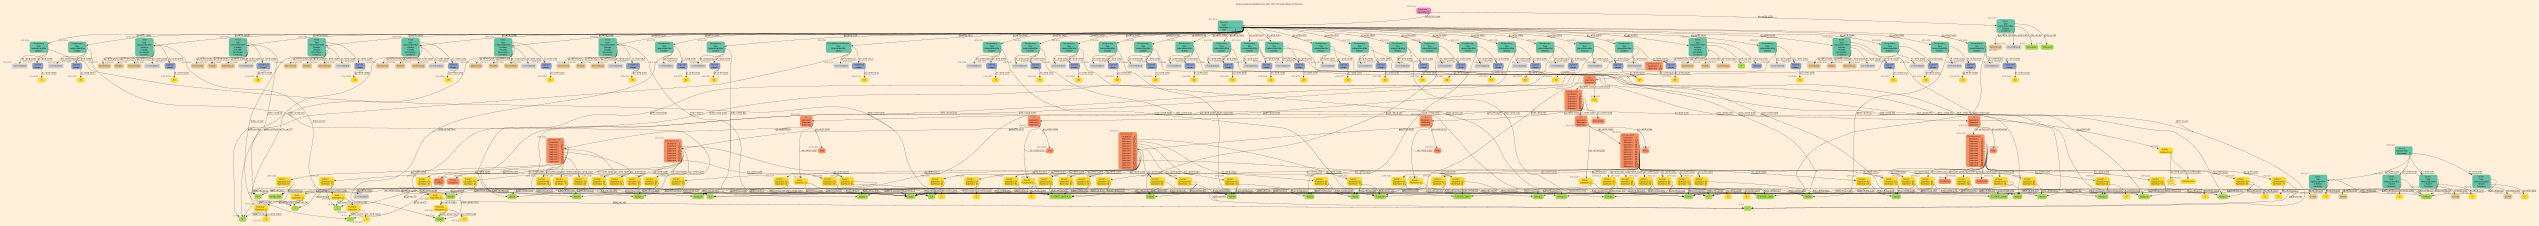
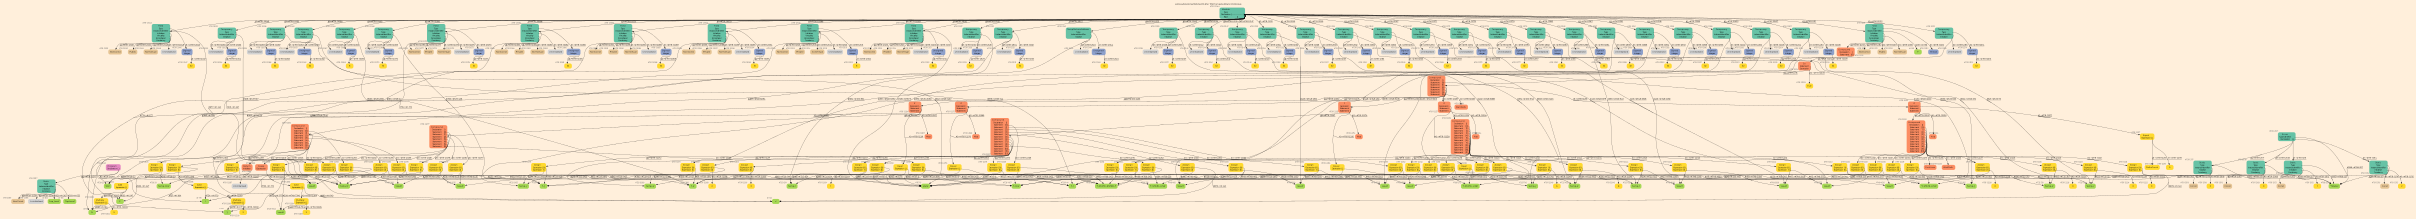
(1337, 24) -> (206, 179)
none -> (2332, 151)
